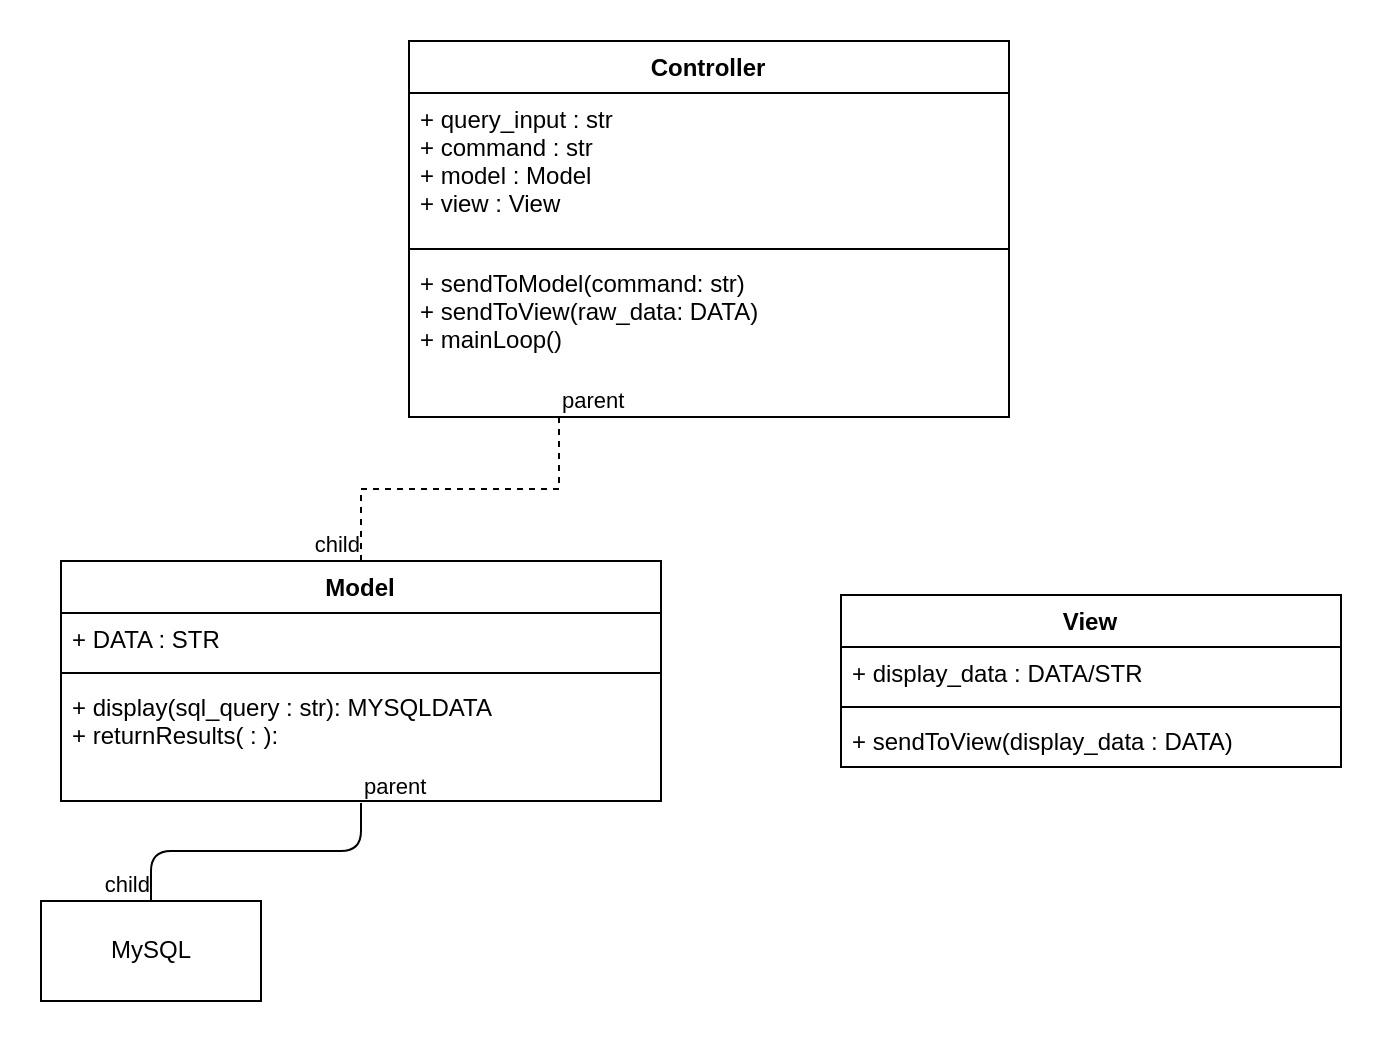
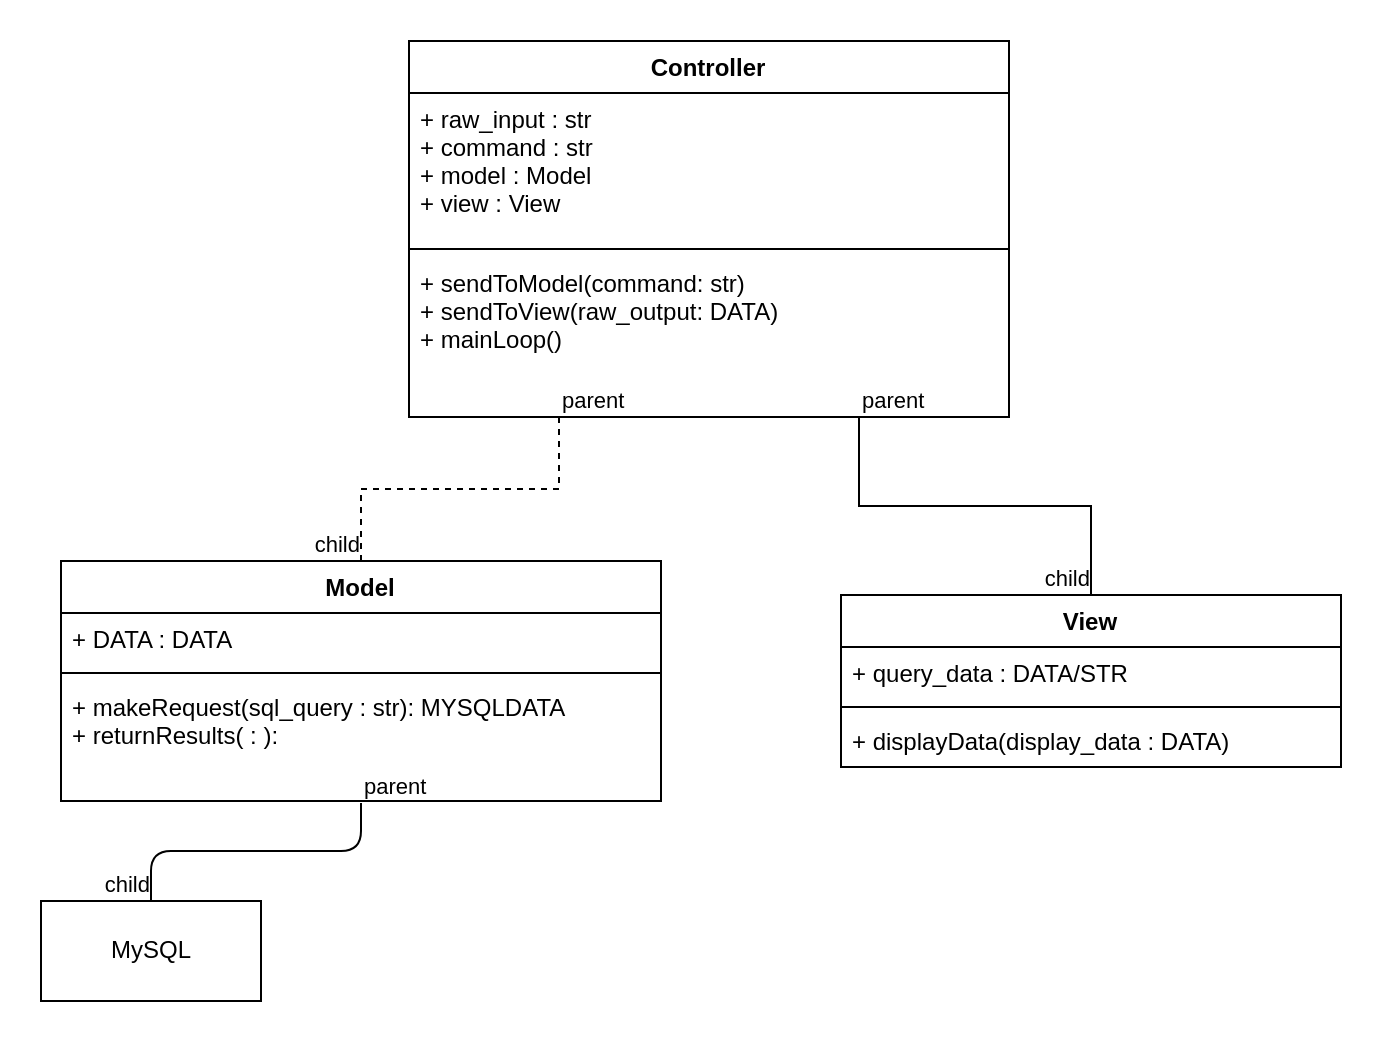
(532, 120) -> (519, 120)
(589, 284) -> (589, 284)
none -> (977, 506)
(140, 640) -> (147, 640)
(1001, 674) -> (994, 674)
(293, 708) -> (326, 708)
(1052, 742) -> (1056, 742)
